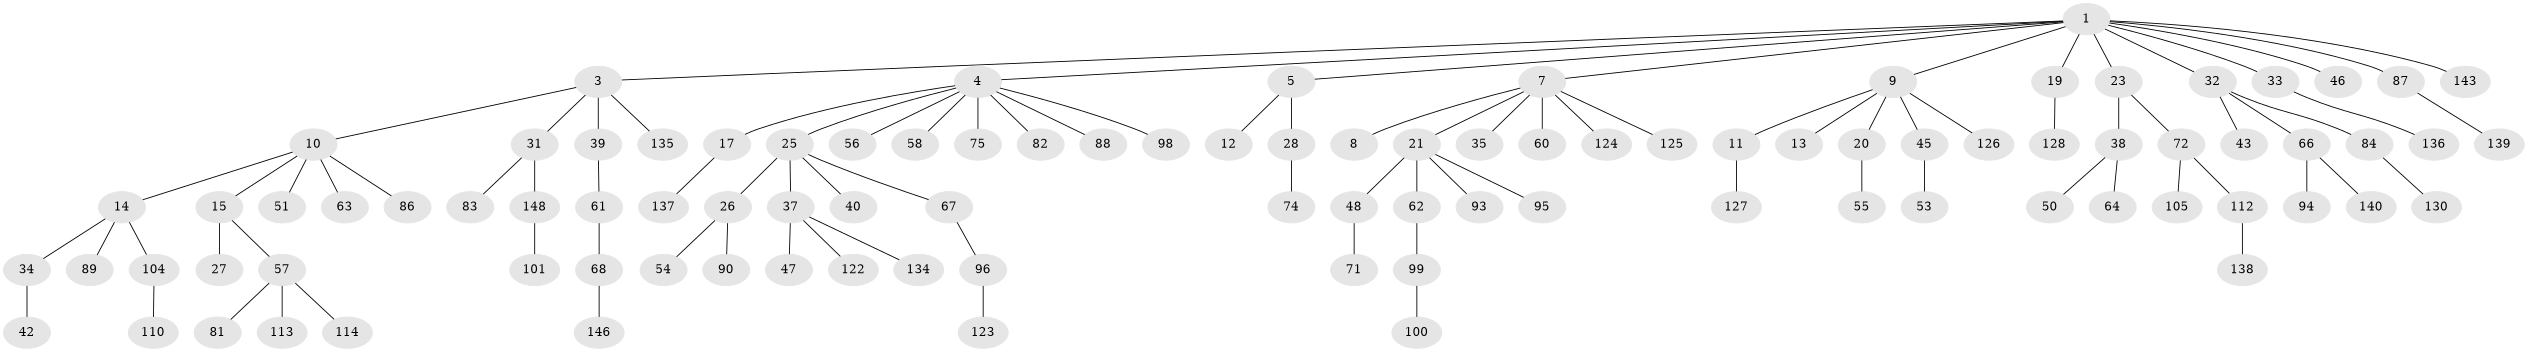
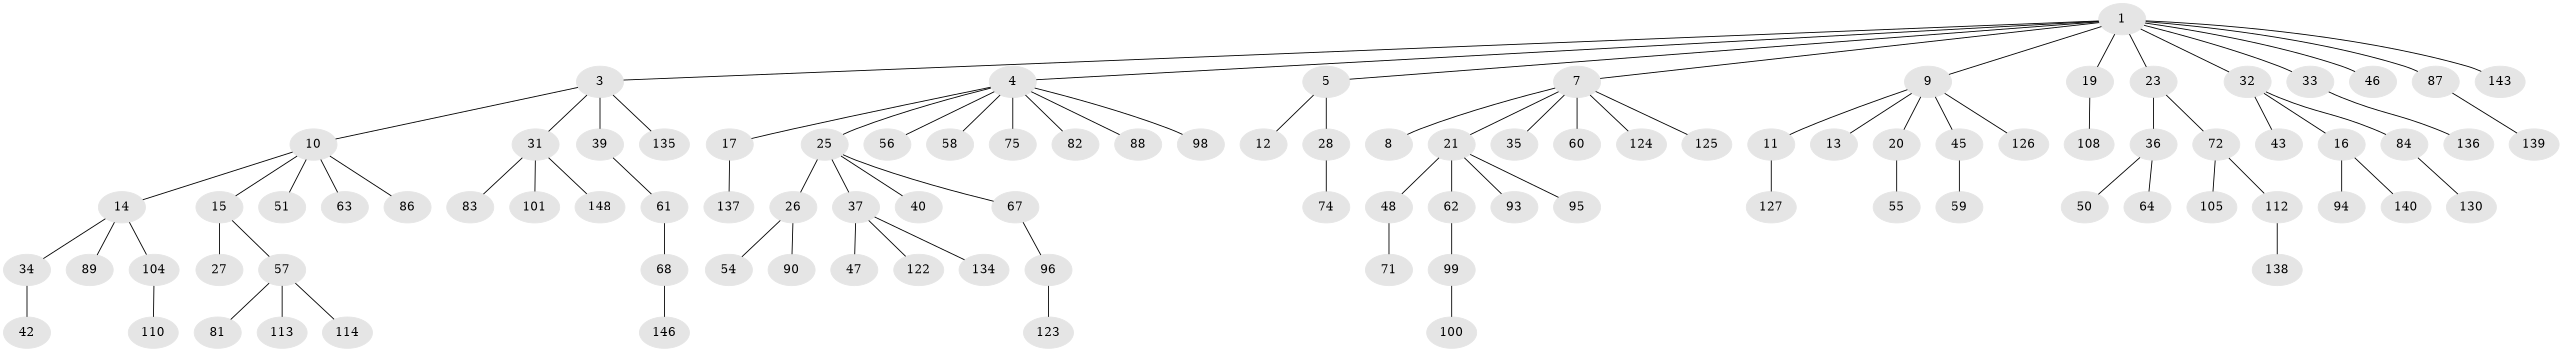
(2054, 145) -> (2089, 145)
(2119, 145) -> (2154, 145)
(2307, 145) -> (2342, 145)
(1925, 207) -> (1959, 207)
(535, 239) -> (535, 176)
